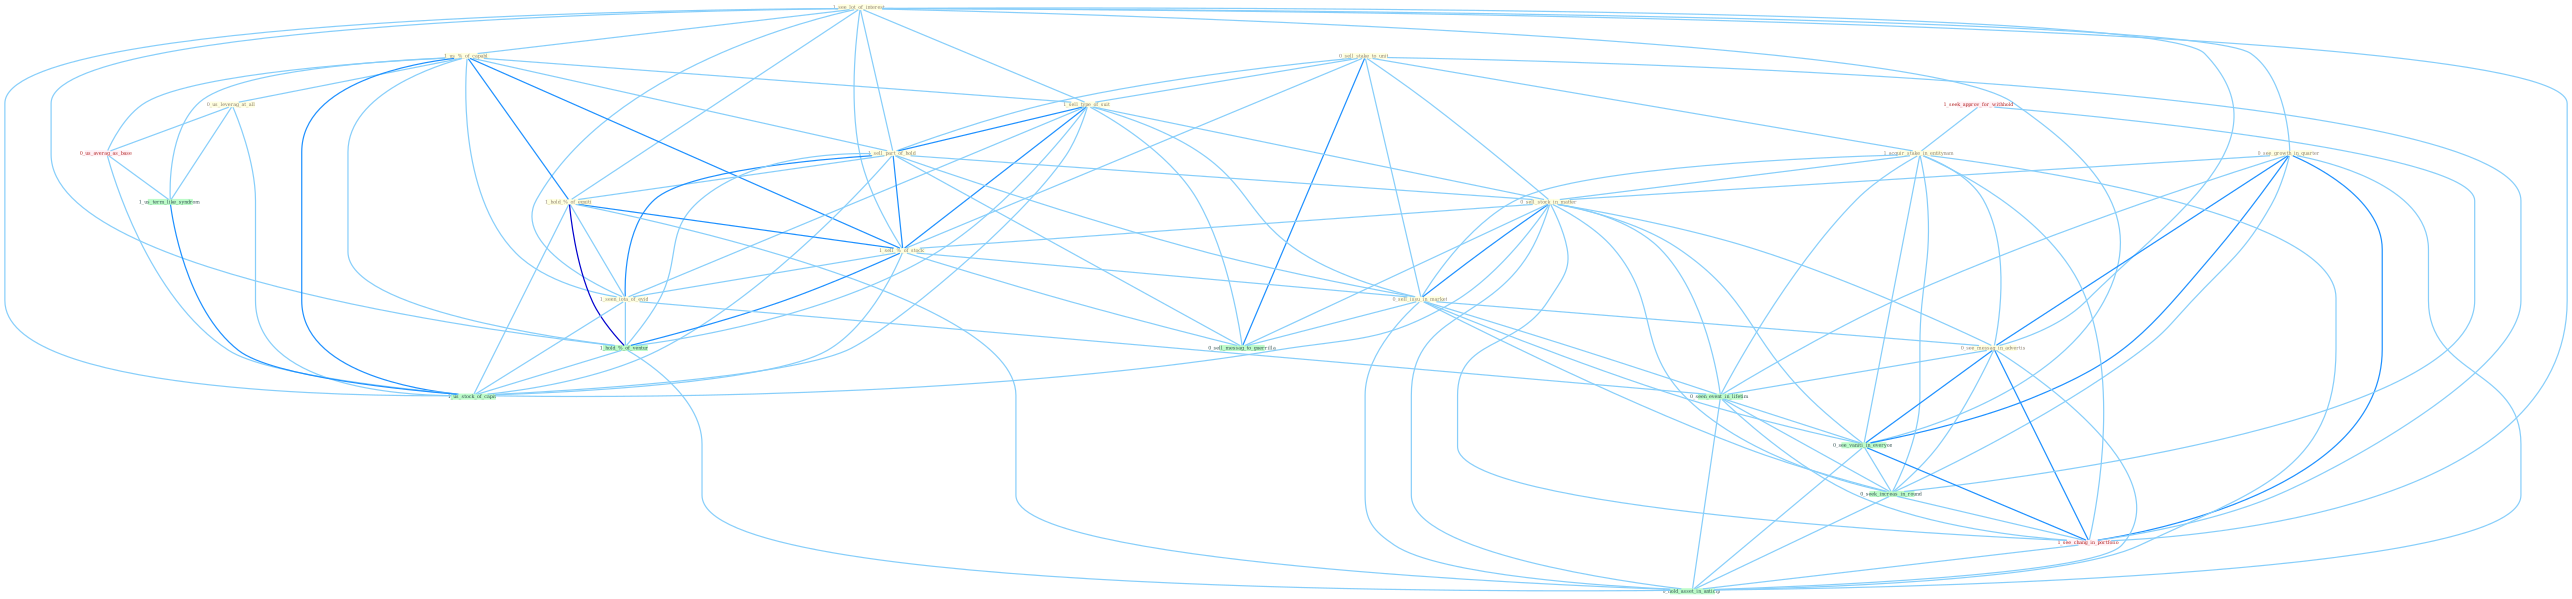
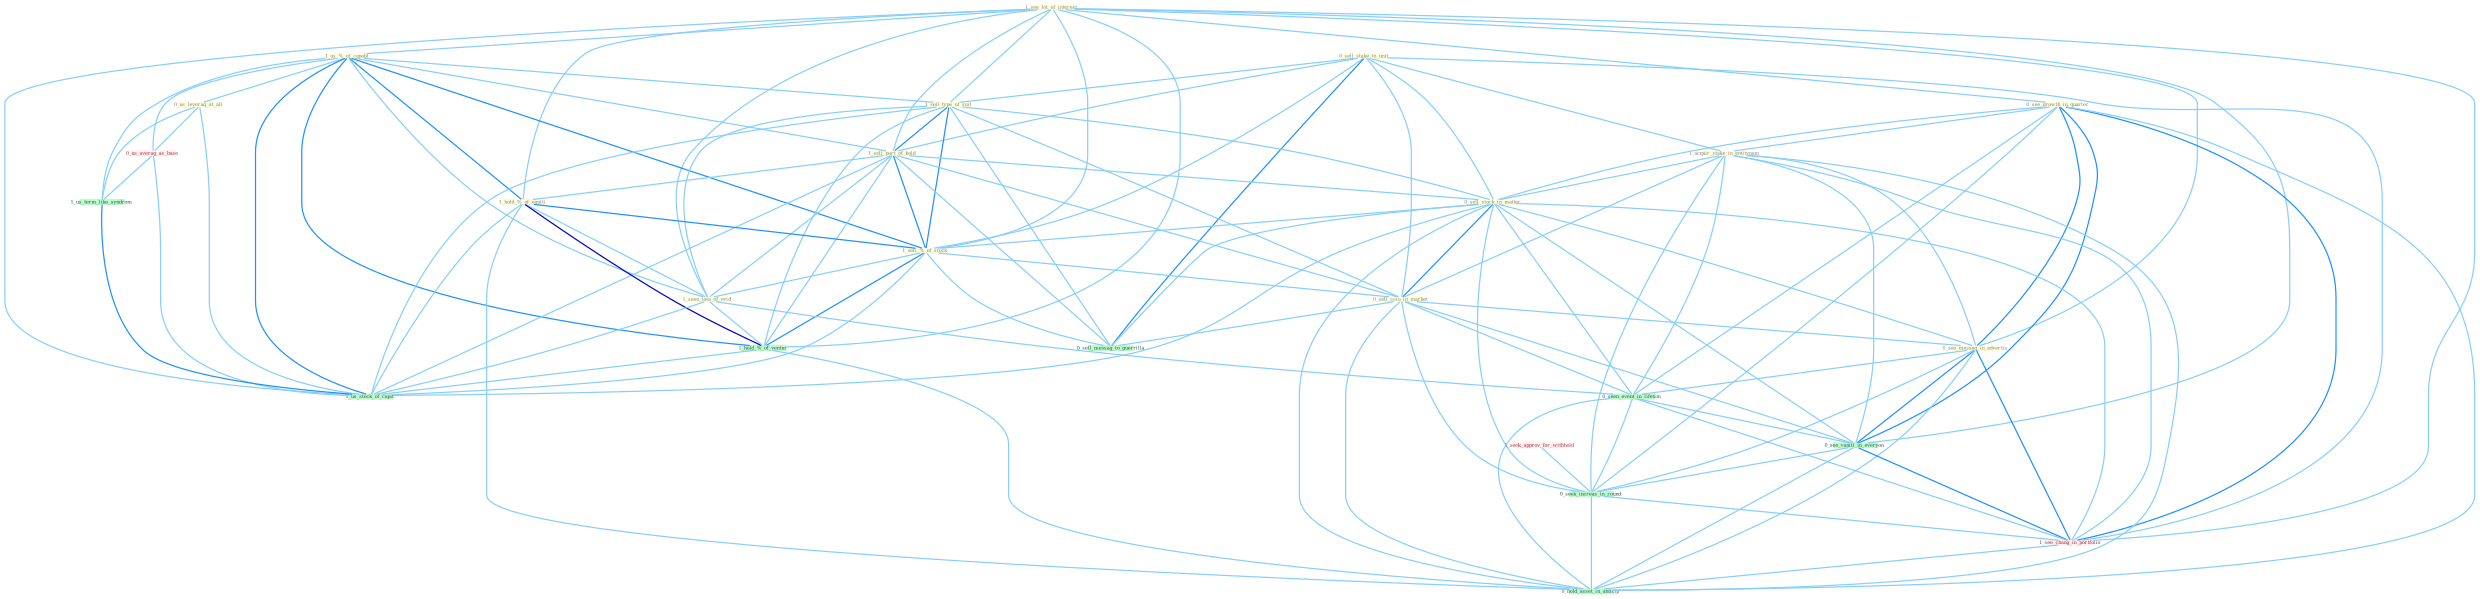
(1950, 129) -> (1868, 132)
(657, 198) -> (778, 244)
(356, 268) -> (448, 295)
